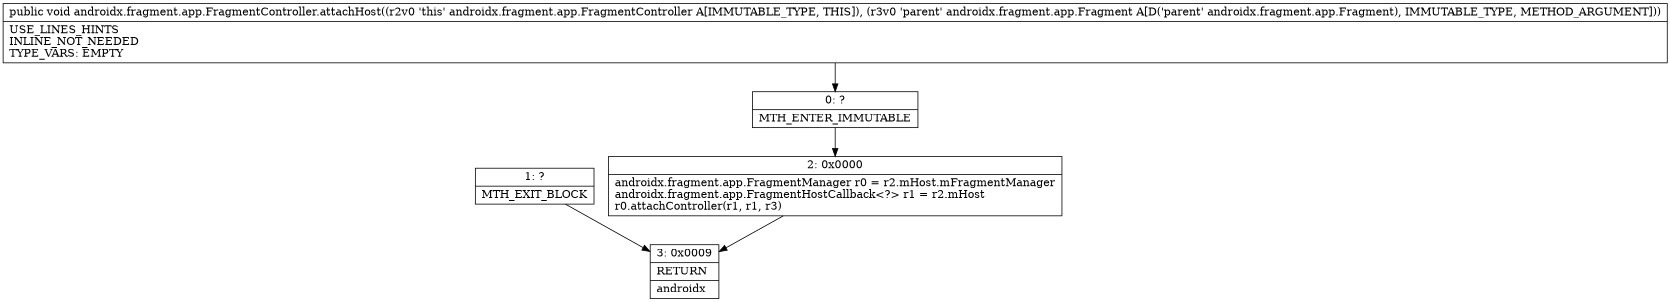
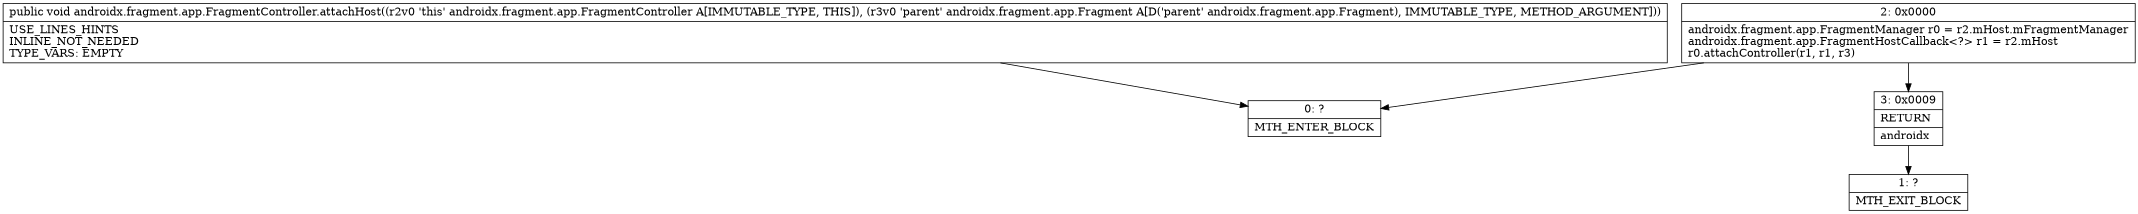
(835, 118) -> (1314, 127)
(835, 138) -> (1546, 85)
(604, 226) -> (1908, 156)
